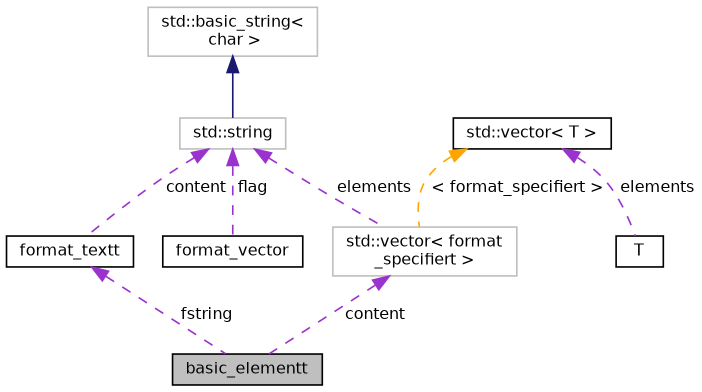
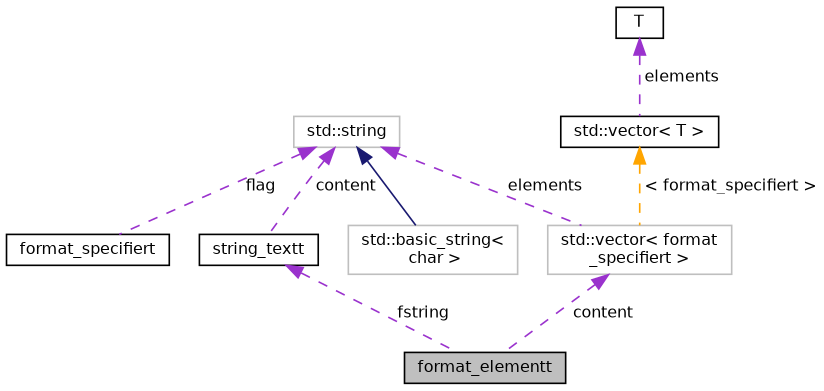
(233, 95) -> (392, 193)
(614, 191) -> (640, 86)
(70, 251) -> (259, 250)
(233, 251) -> (88, 250)
(247, 370) -> (485, 368)
